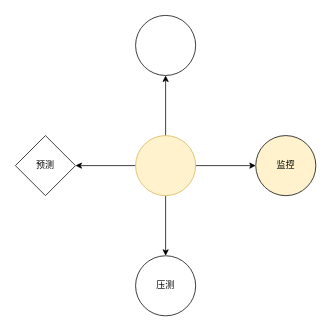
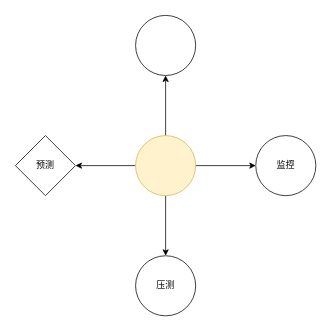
(285, 165) -> (285, 165)
